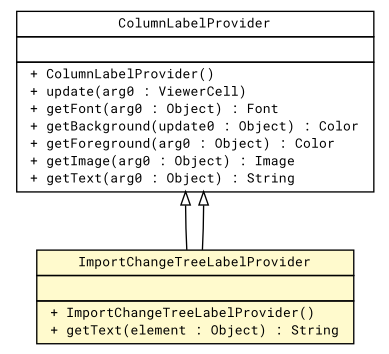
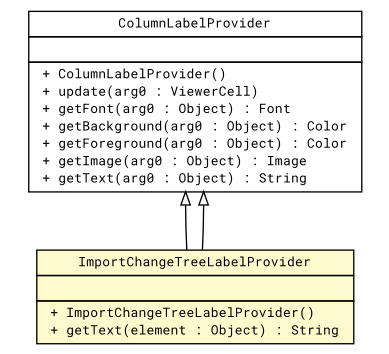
(195, 126) -> (195, 126)
